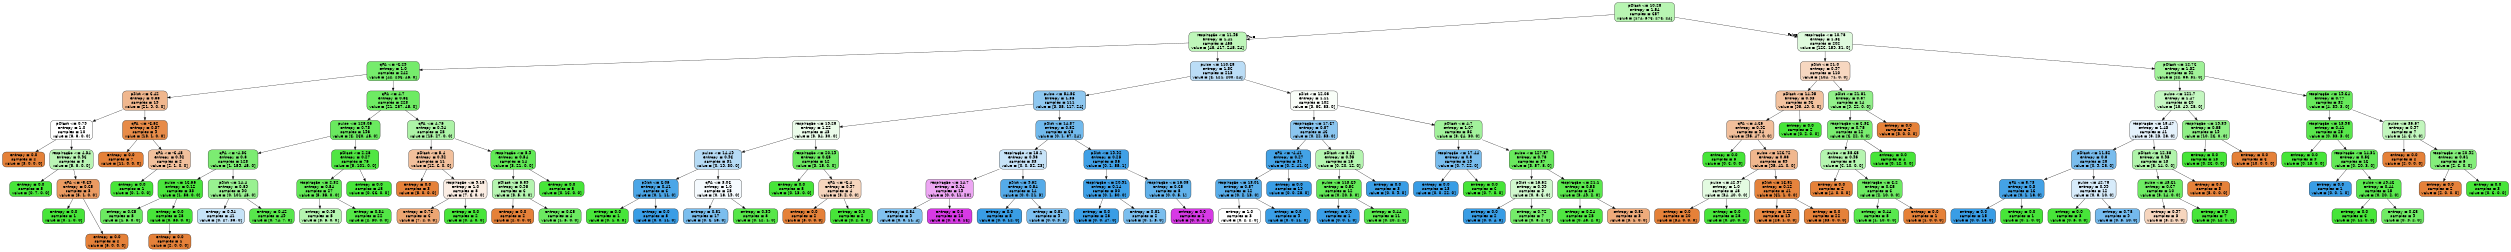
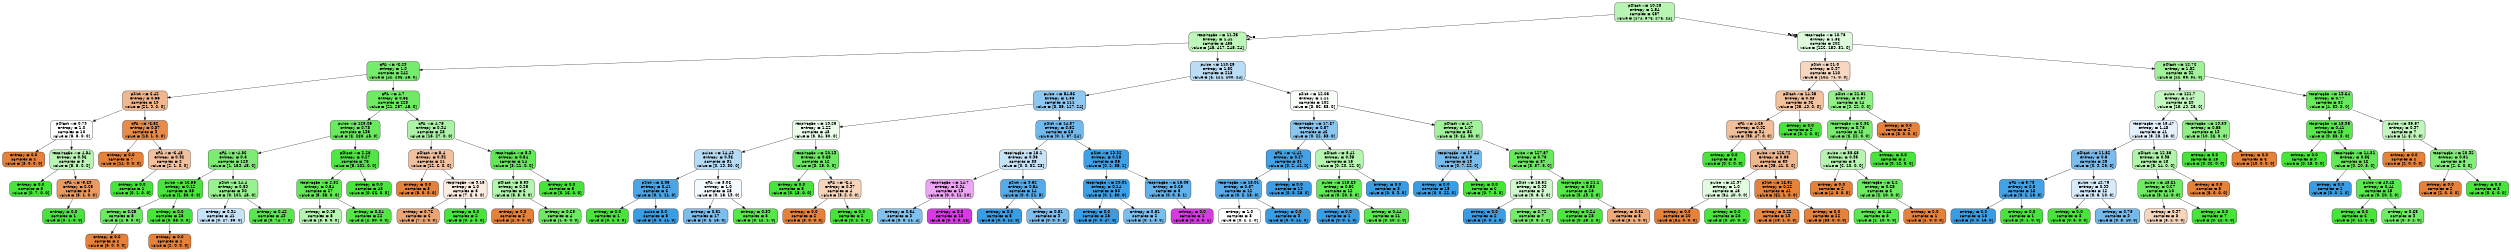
(92, 215) -> (115, 228)
(656, 216) -> (656, 216)
